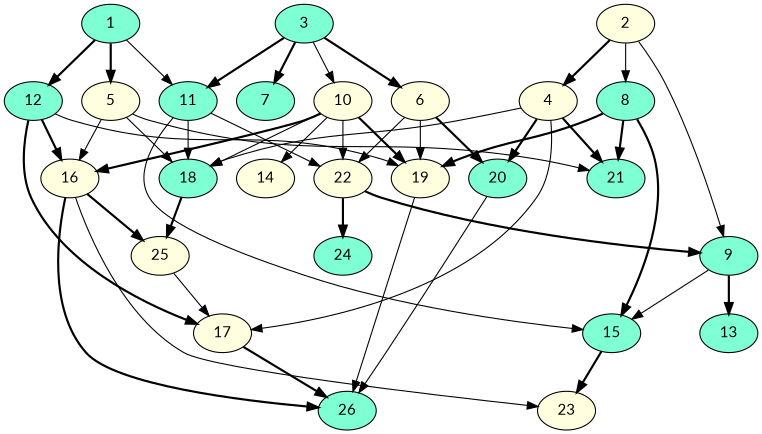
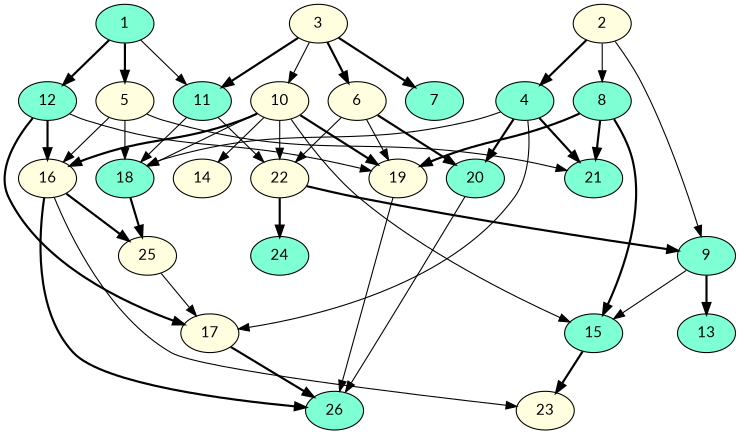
(304, 24) -> (318, 24)
(548, 101) -> (525, 101)
(309, 277) -> (412, 237)
